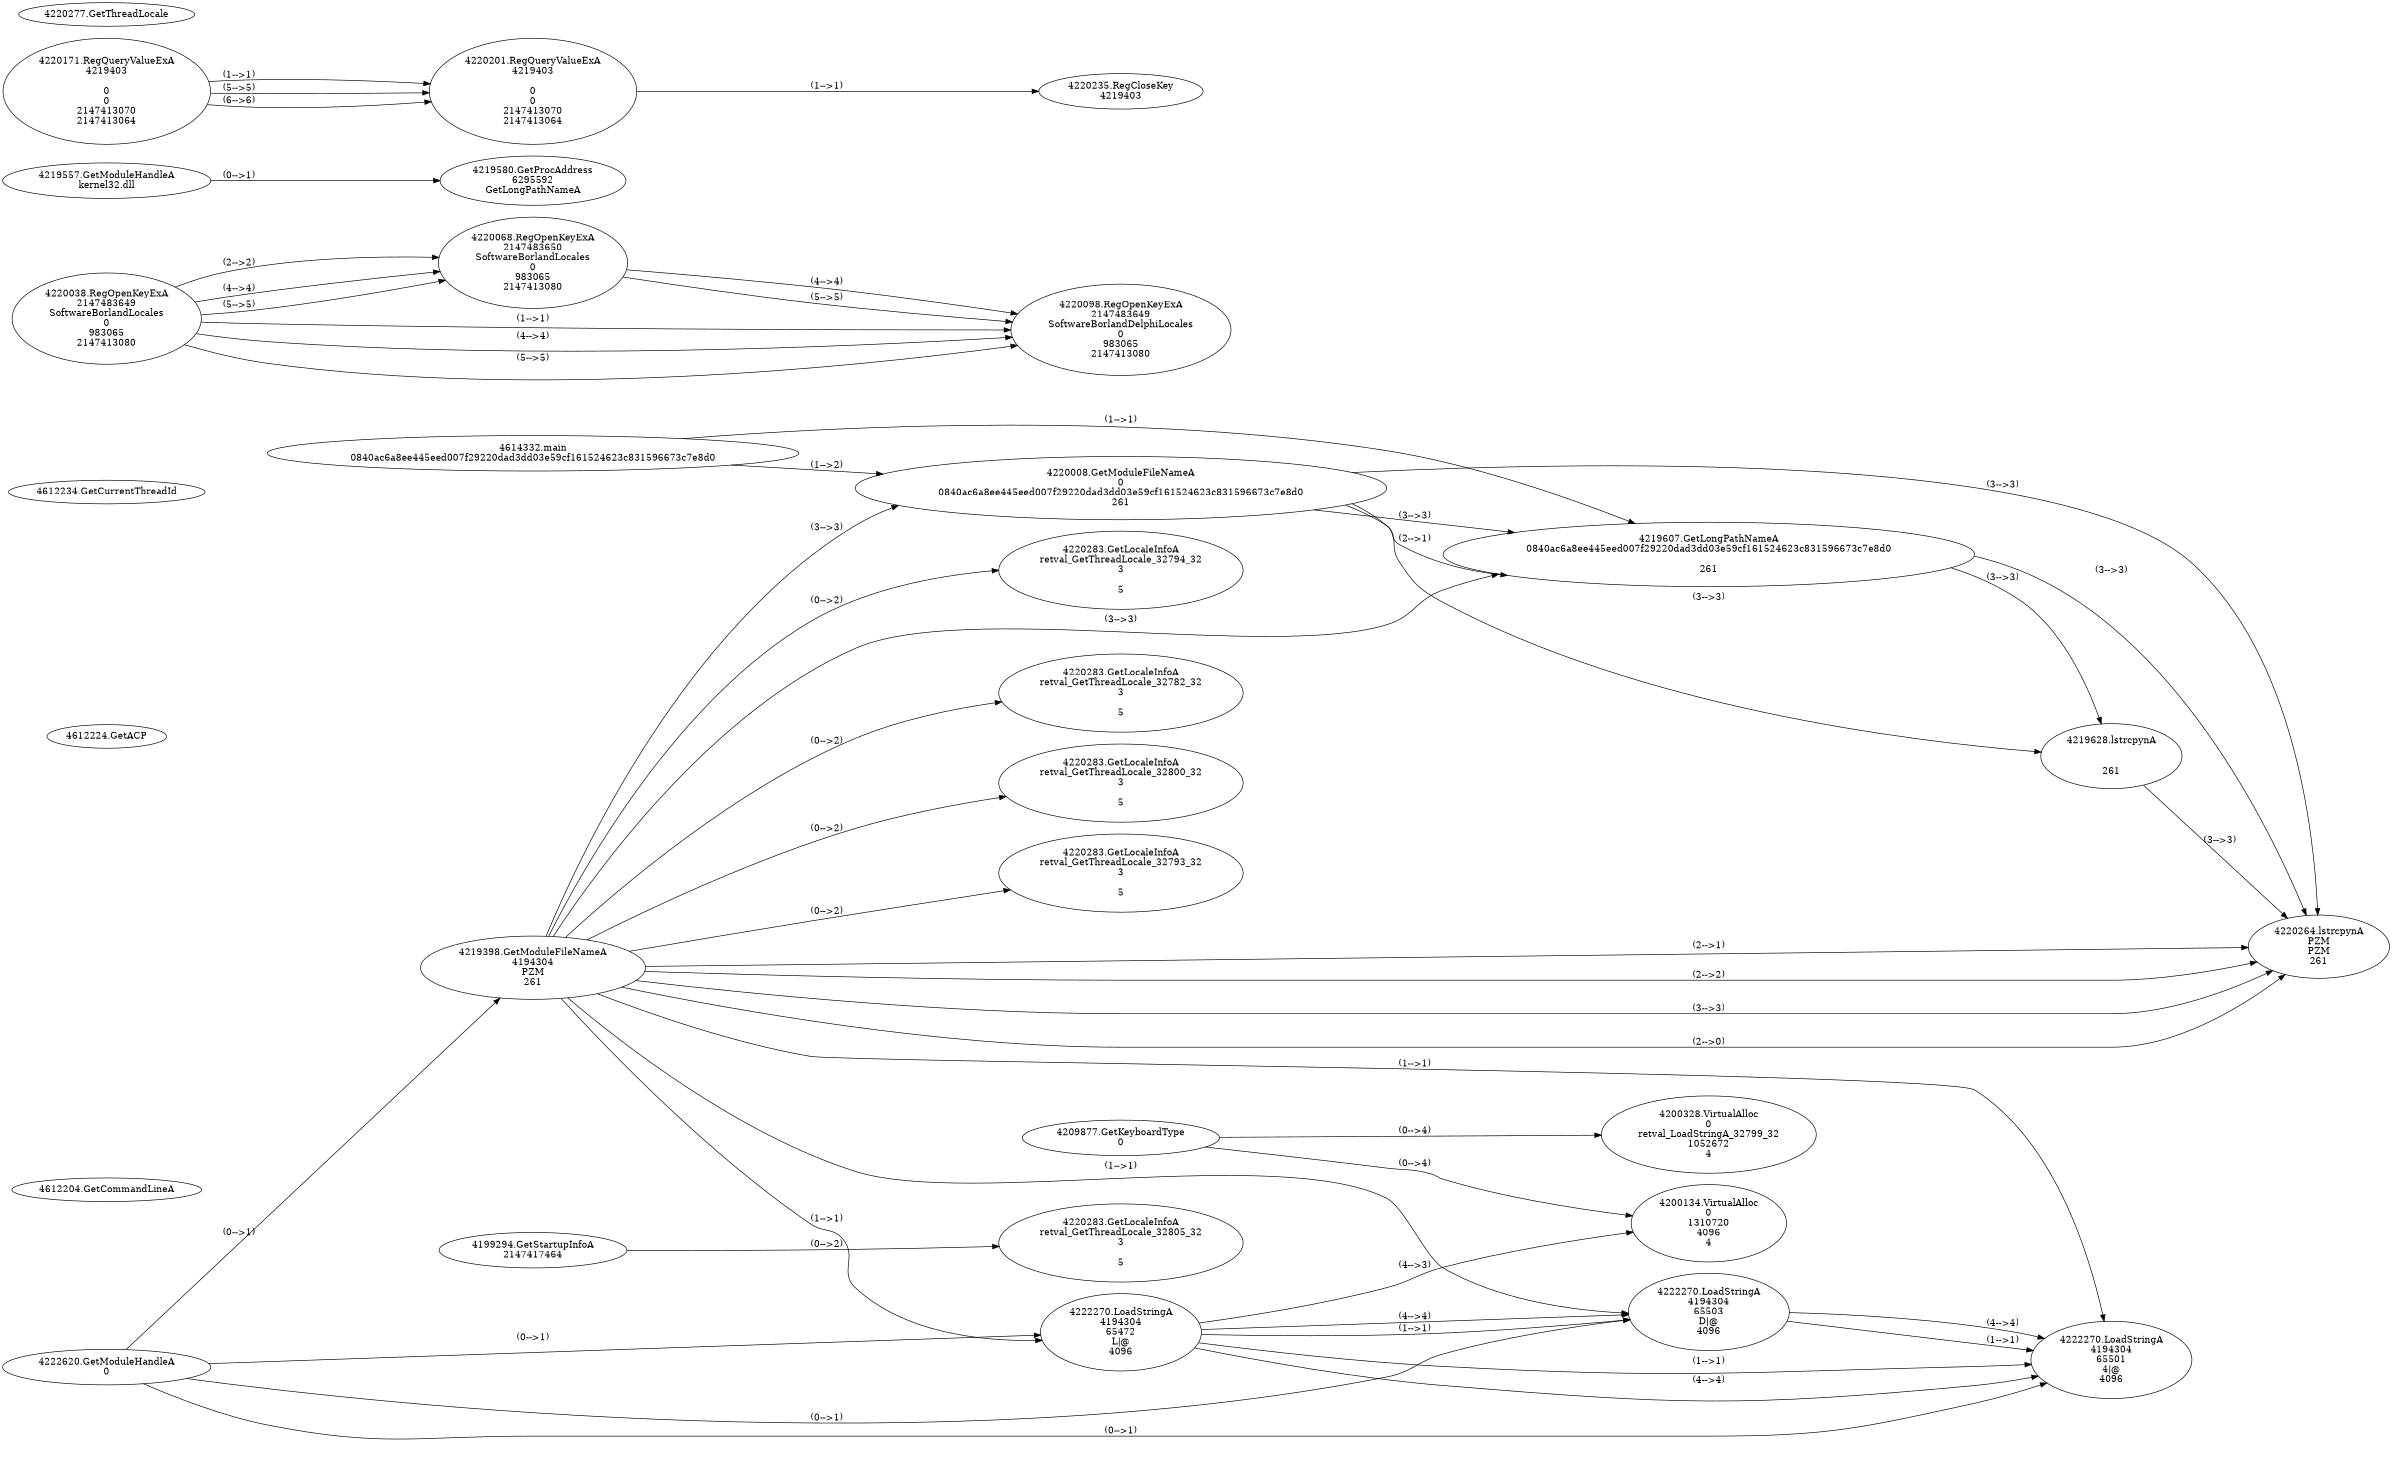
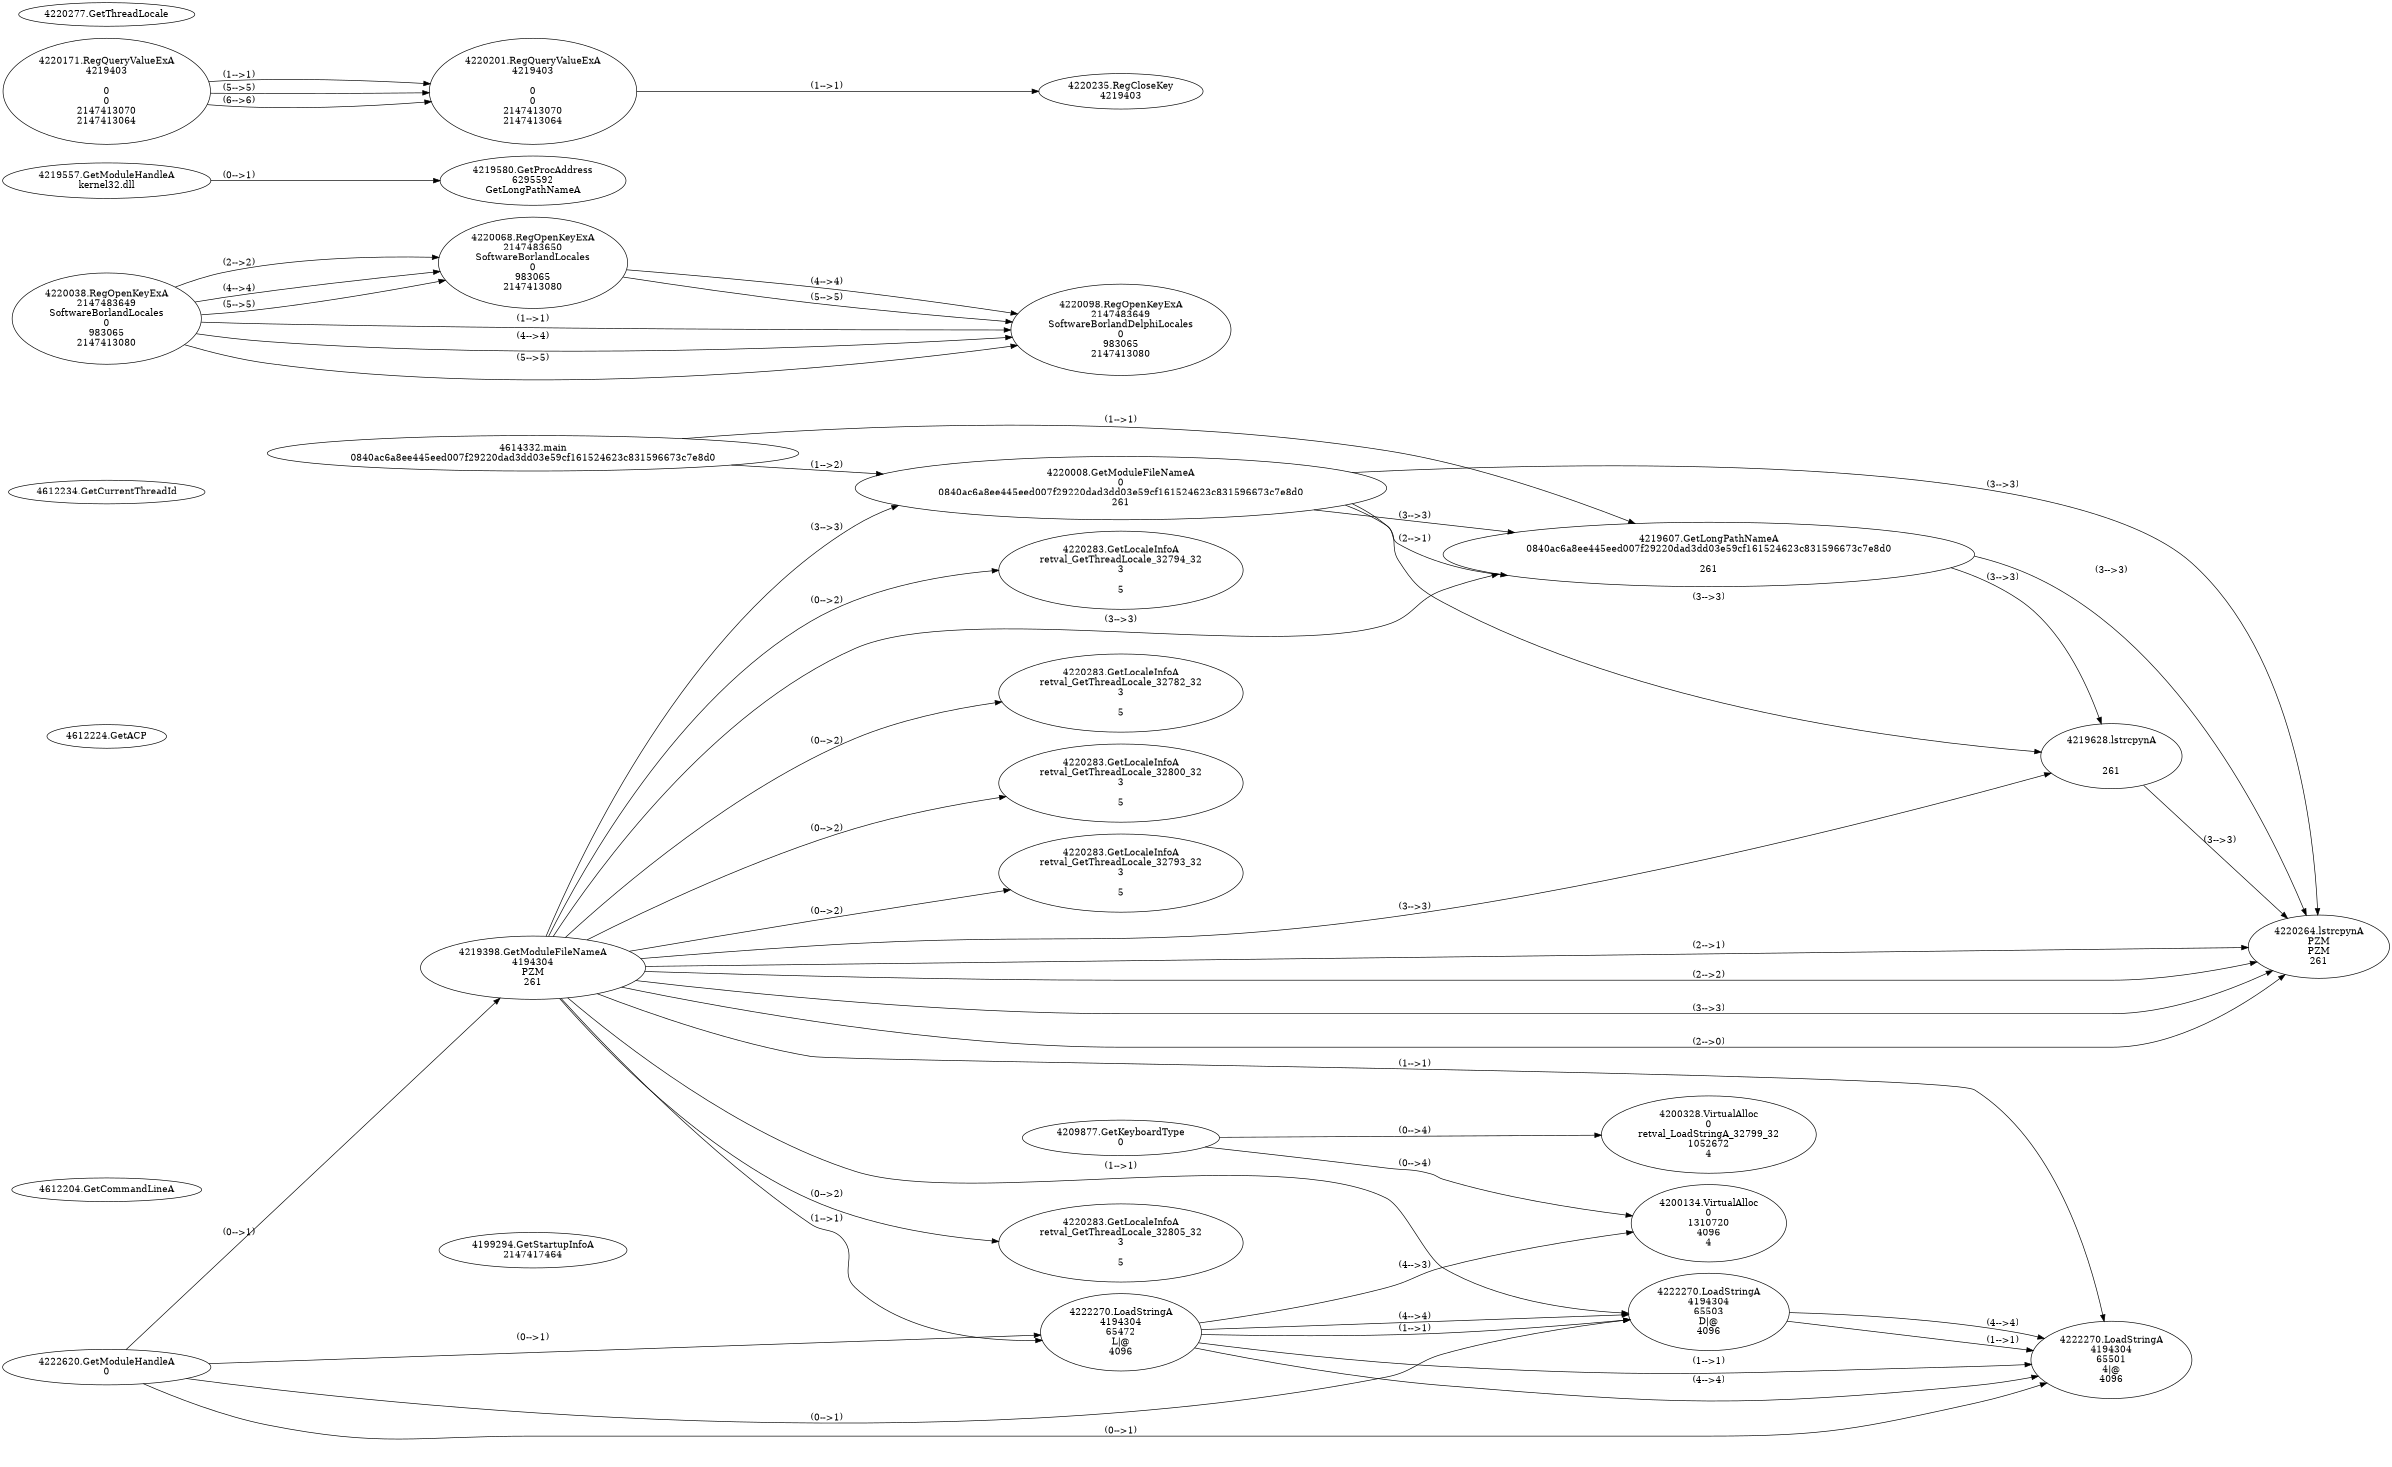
none -> (1350, 922)
(810, 1250) -> (751, 1167)
